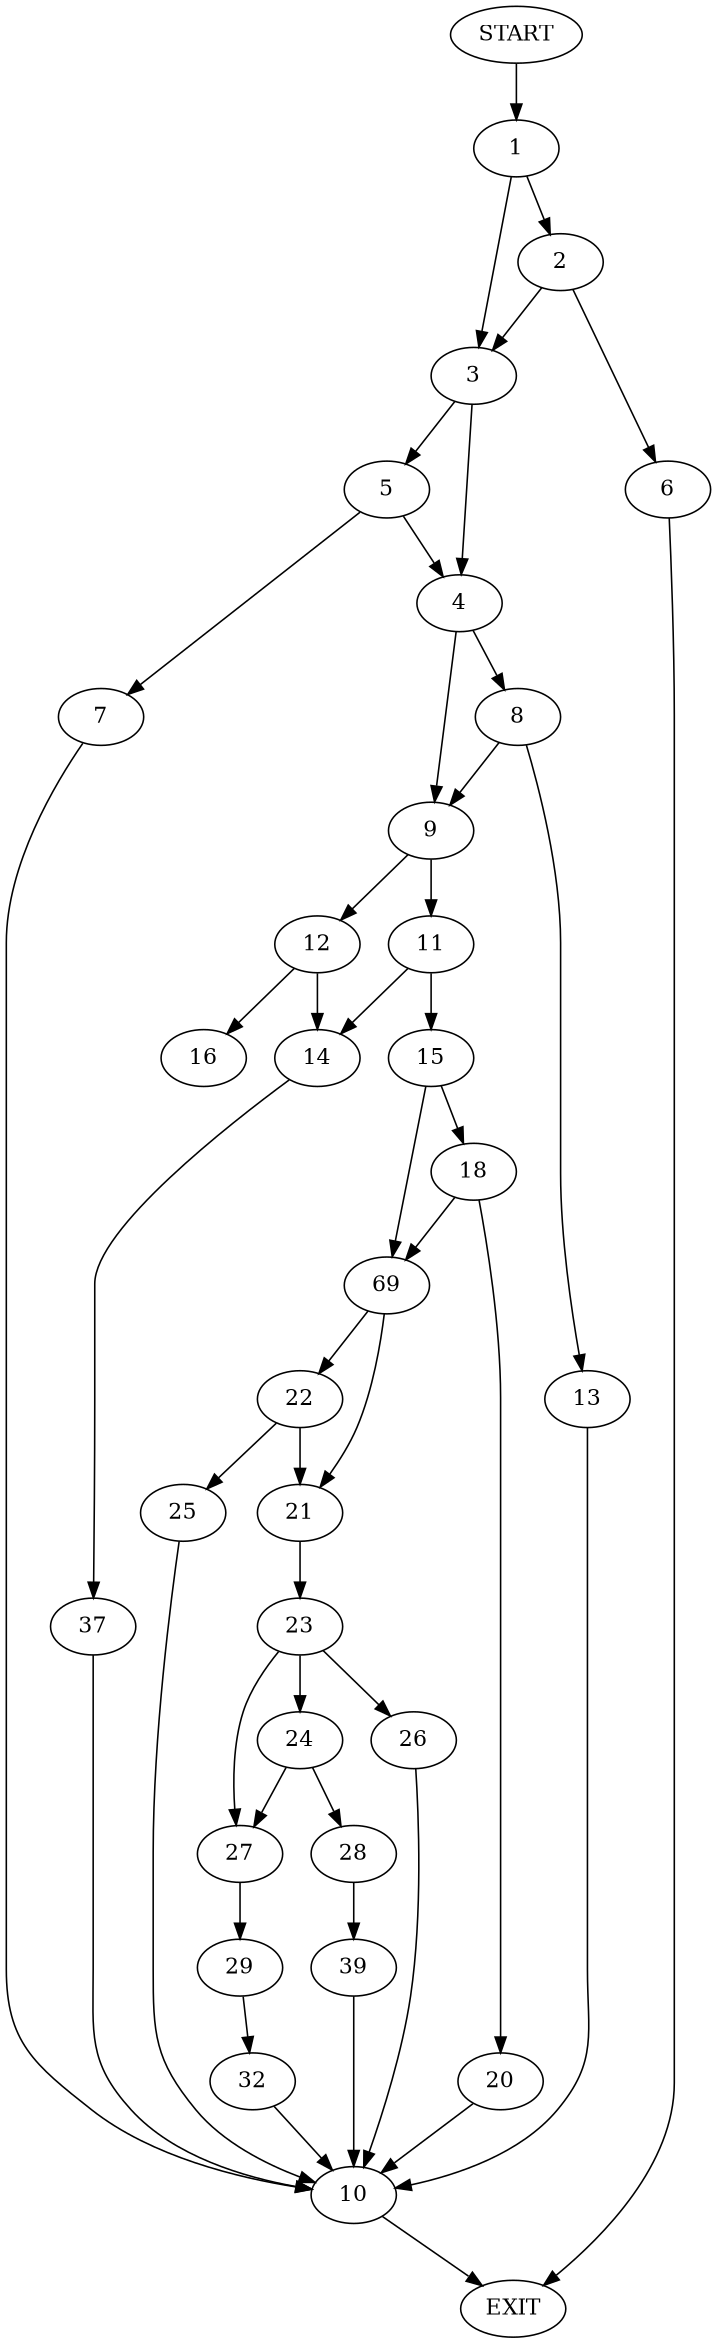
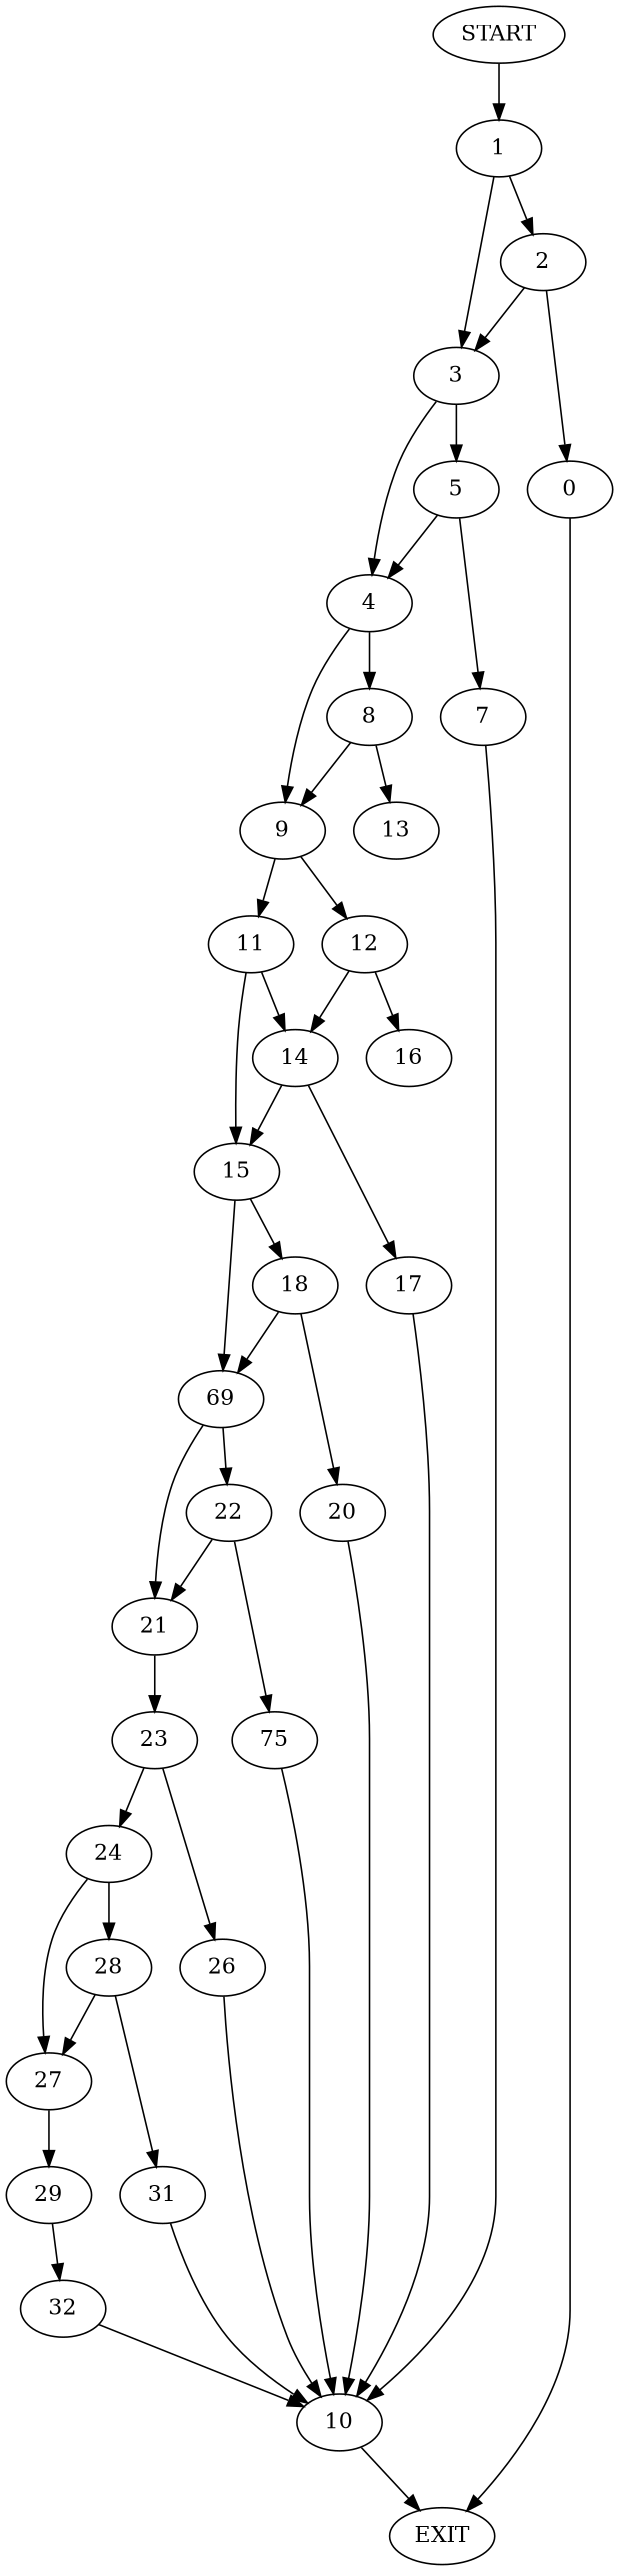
(668, 490) -> (570, 490)
none -> (270, 1108)
(183, 1513) -> (275, 1740)
(93, 1627) -> (409, 1285)
(240, 1725) -> (83, 2017)
(587, 1856) -> none
(354, 1968) -> (163, 2195)
